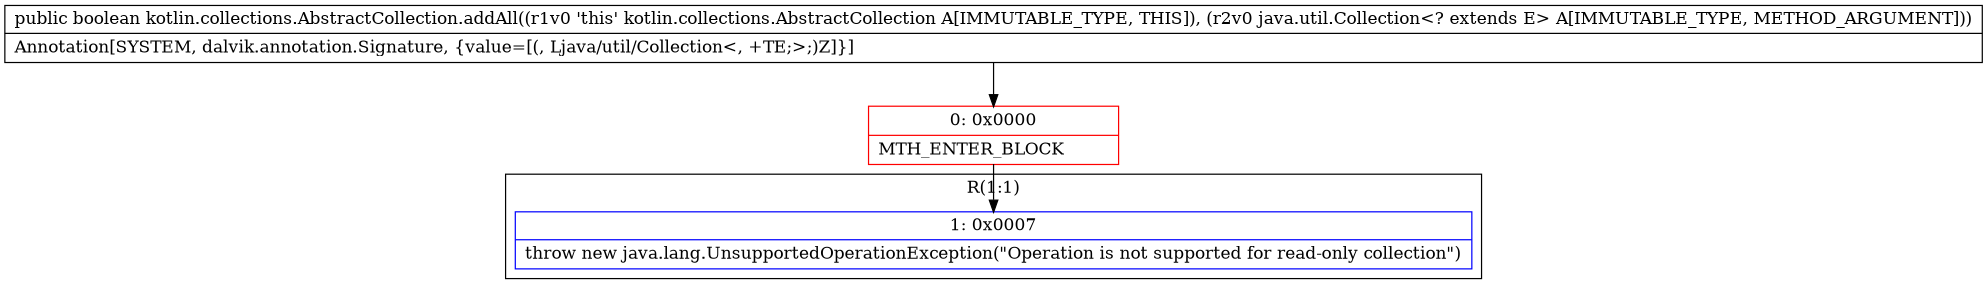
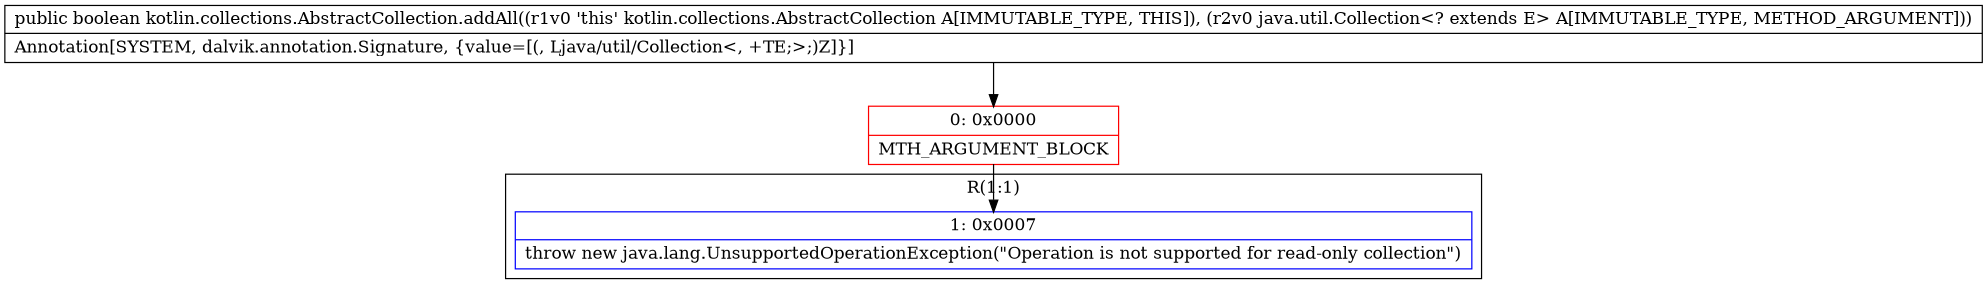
(972, 149) -> (994, 149)
